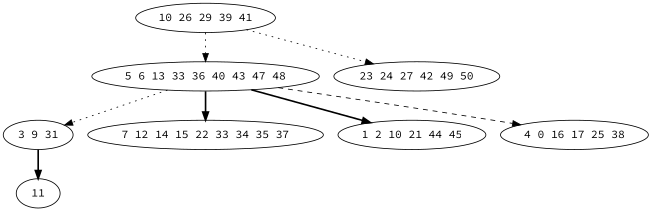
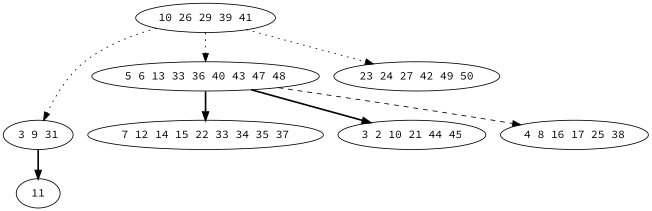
(120, 106) -> (91, 57)
(412, 135) -> (412, 135)
(574, 135) -> (574, 135)
